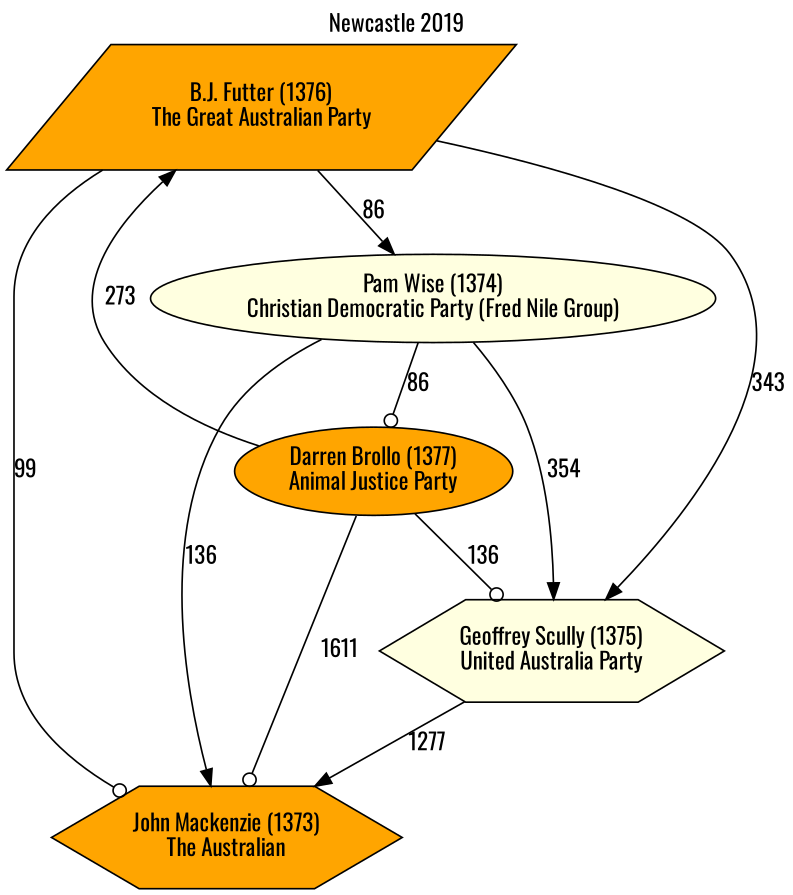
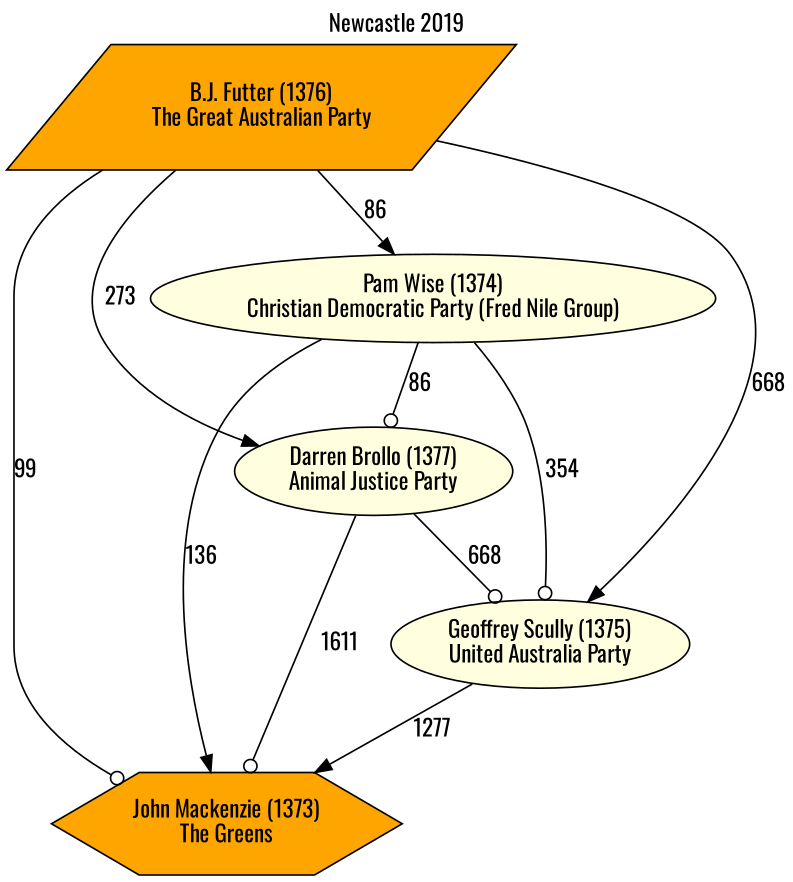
(106, 344) -> (98, 329)
(769, 385) -> (769, 385)
(536, 455) -> (536, 457)
(374, 471) -> (374, 471)
(483, 558) -> (485, 558)
(552, 651) -> (540, 644)
(227, 837) -> (227, 824)
